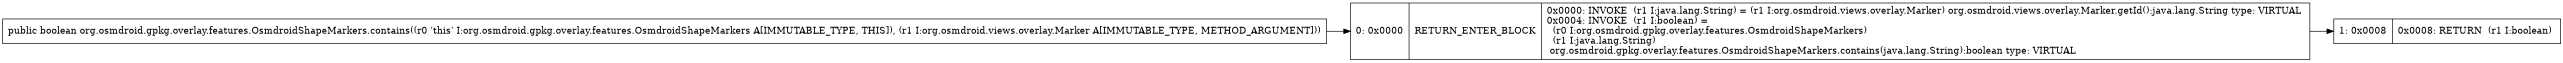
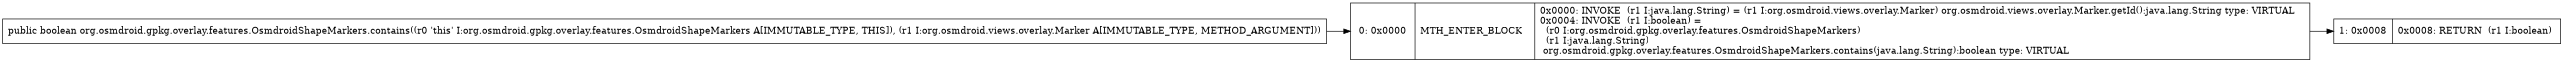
(1475, 31) -> (1472, 31)
